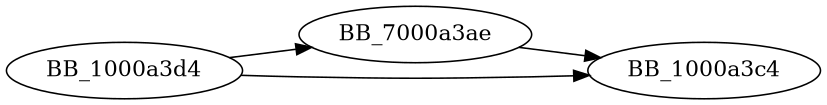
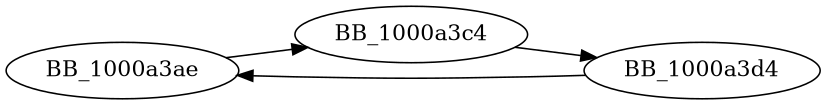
(415, 34) -> (122, 71)
(407, 78) -> (548, 51)
